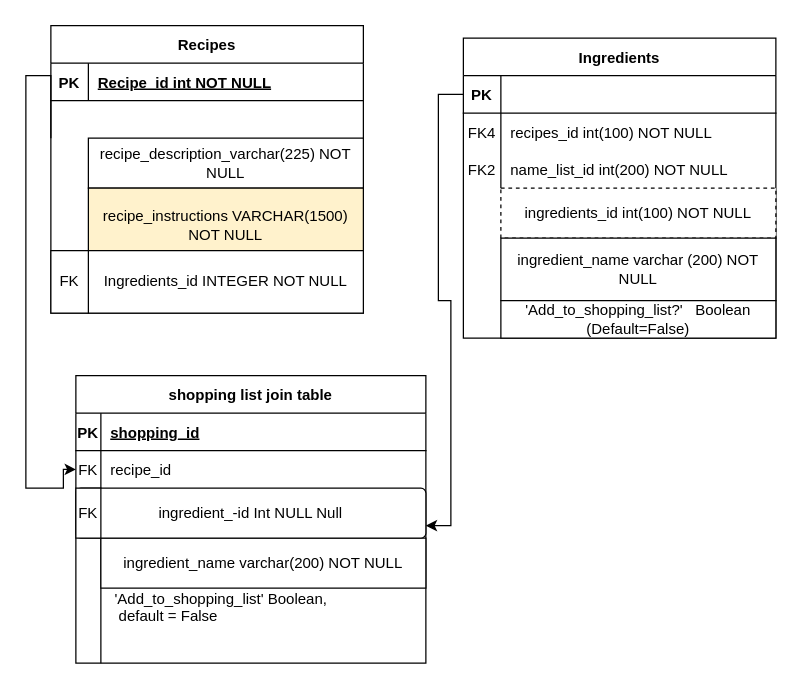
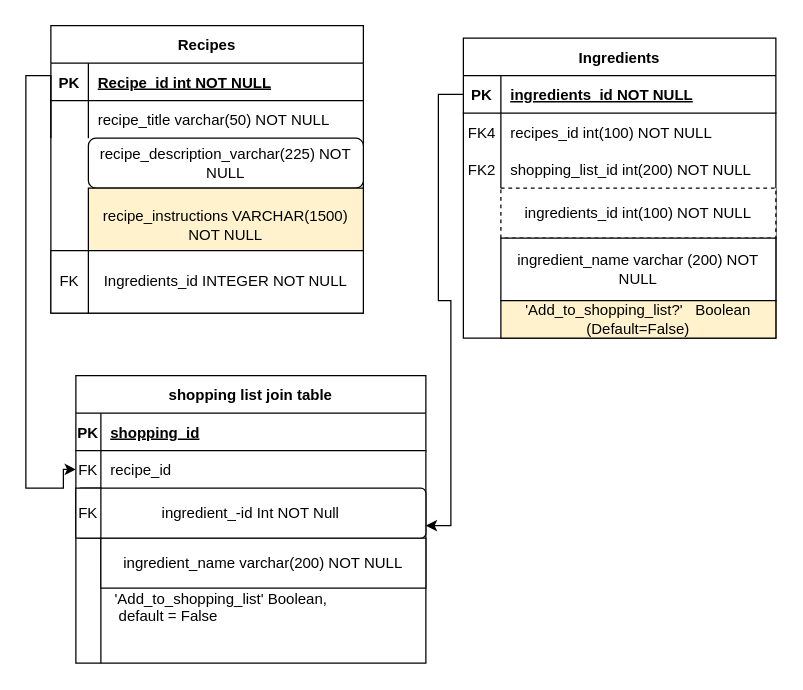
none -> (638, 94)
none -> (226, 119)
(226, 163) -> (226, 163)
(624, 170) -> (639, 170)
(638, 319) -> (638, 319)
(251, 513) -> (251, 513)
